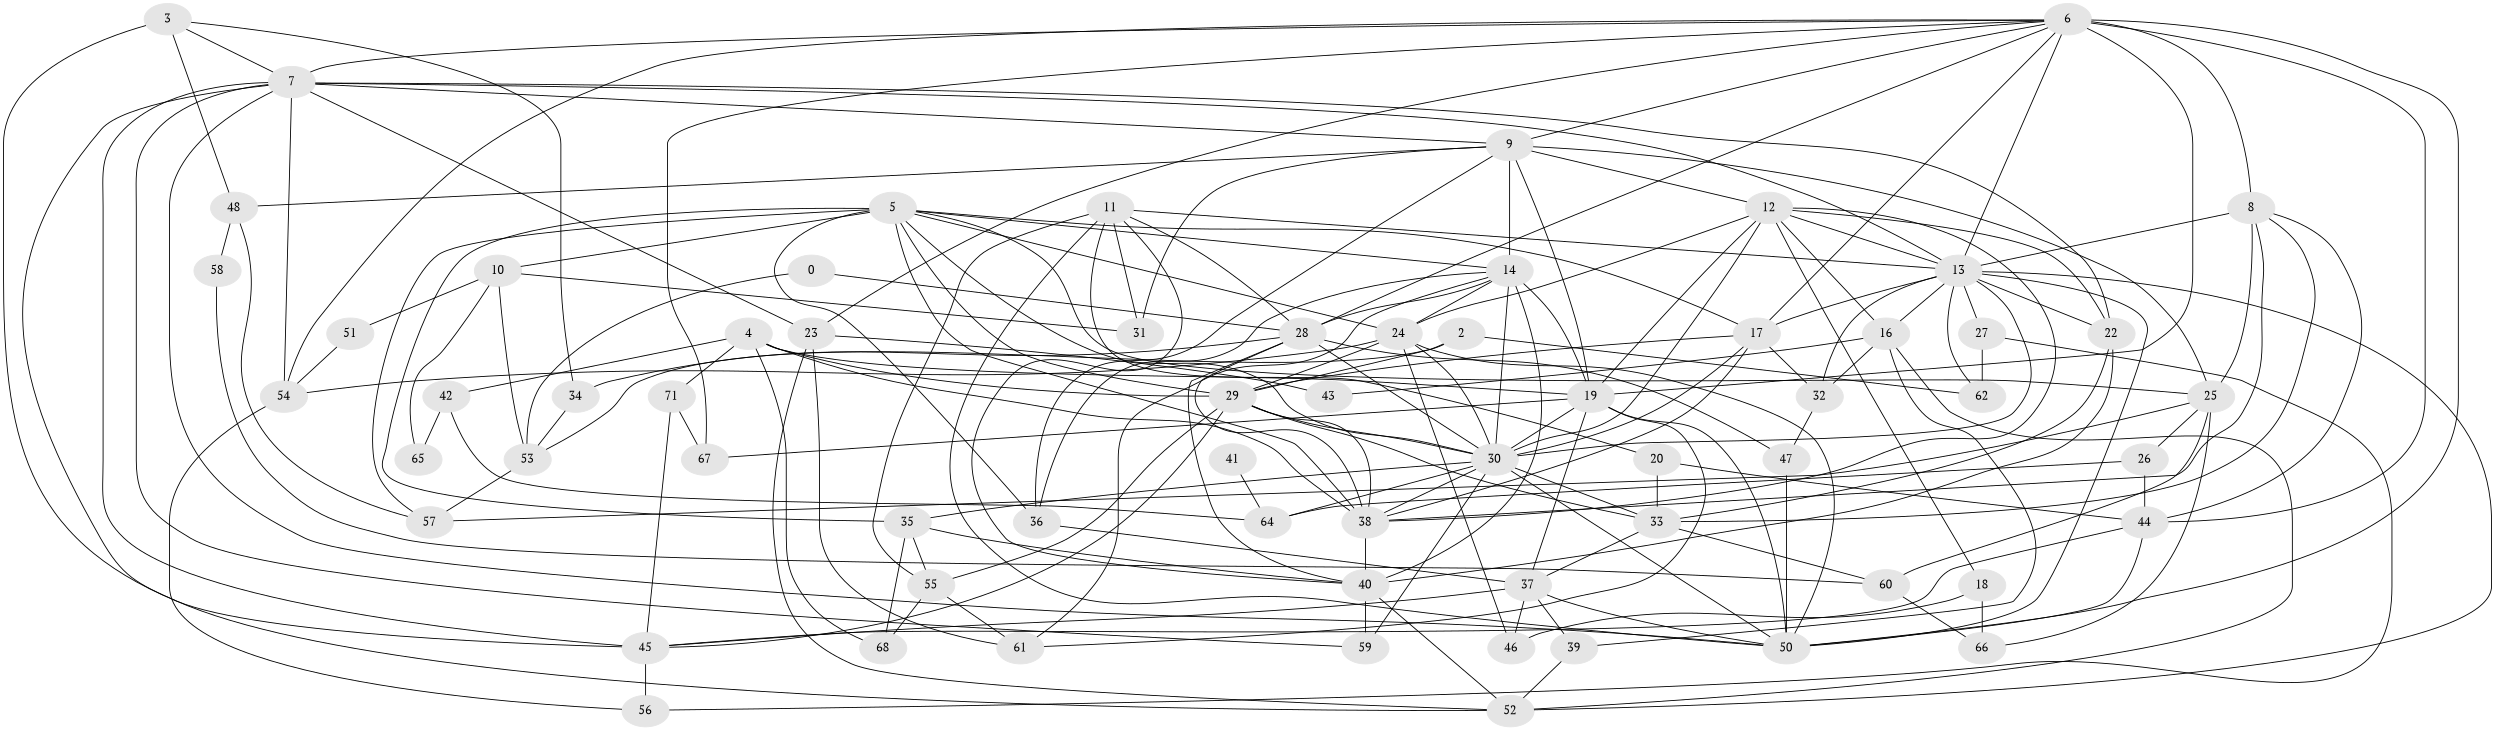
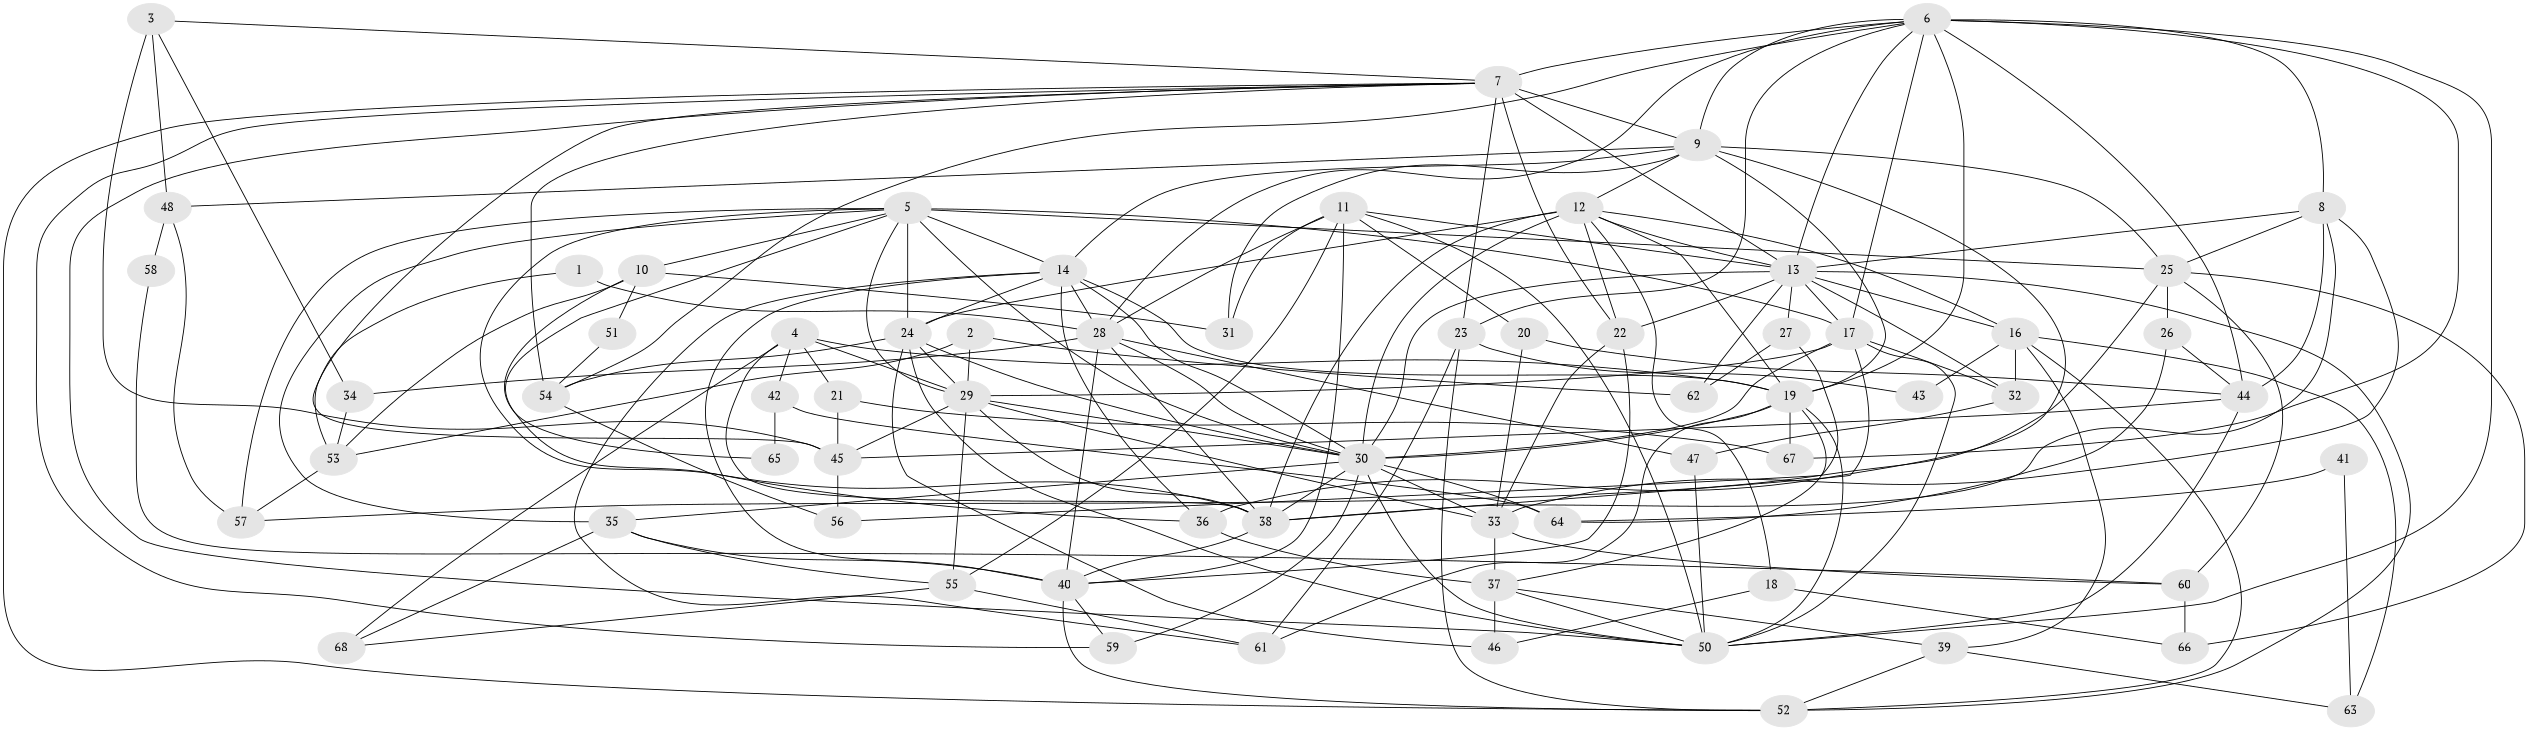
(812, 271) -> (579, 271)
(672, 397) -> (838, 397)
(2090, 492) -> (1905, 520)
(1087, 620) -> none
none -> (2351, 711)
